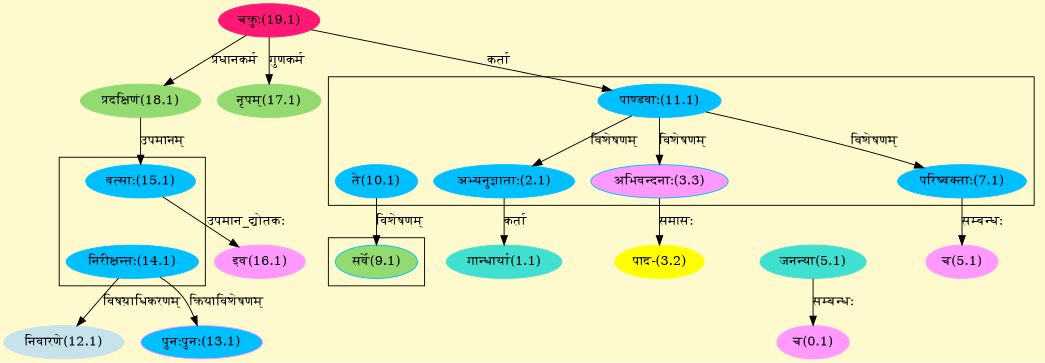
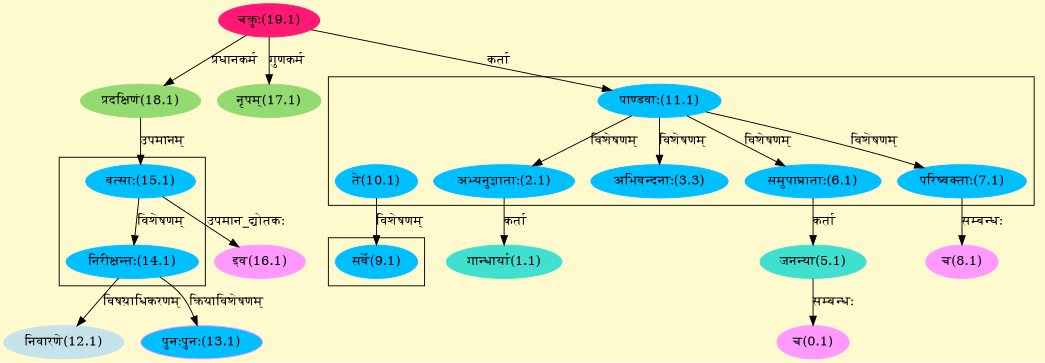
(660, 181) -> (660, 181)
none -> (813, 181)
none -> (137, 217)
(376, 262) -> (376, 262)
(660, 262) -> none
(962, 262) -> (962, 262)
